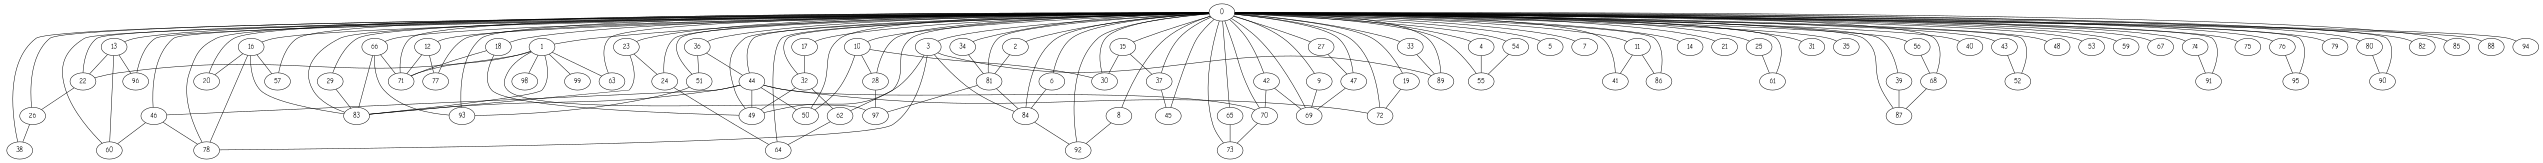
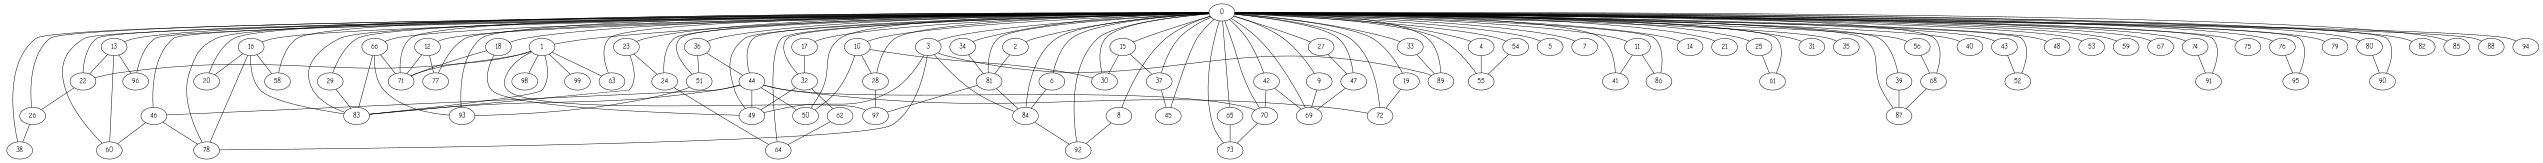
(918, 36) -> none
(278, 81) -> (278, 81)
